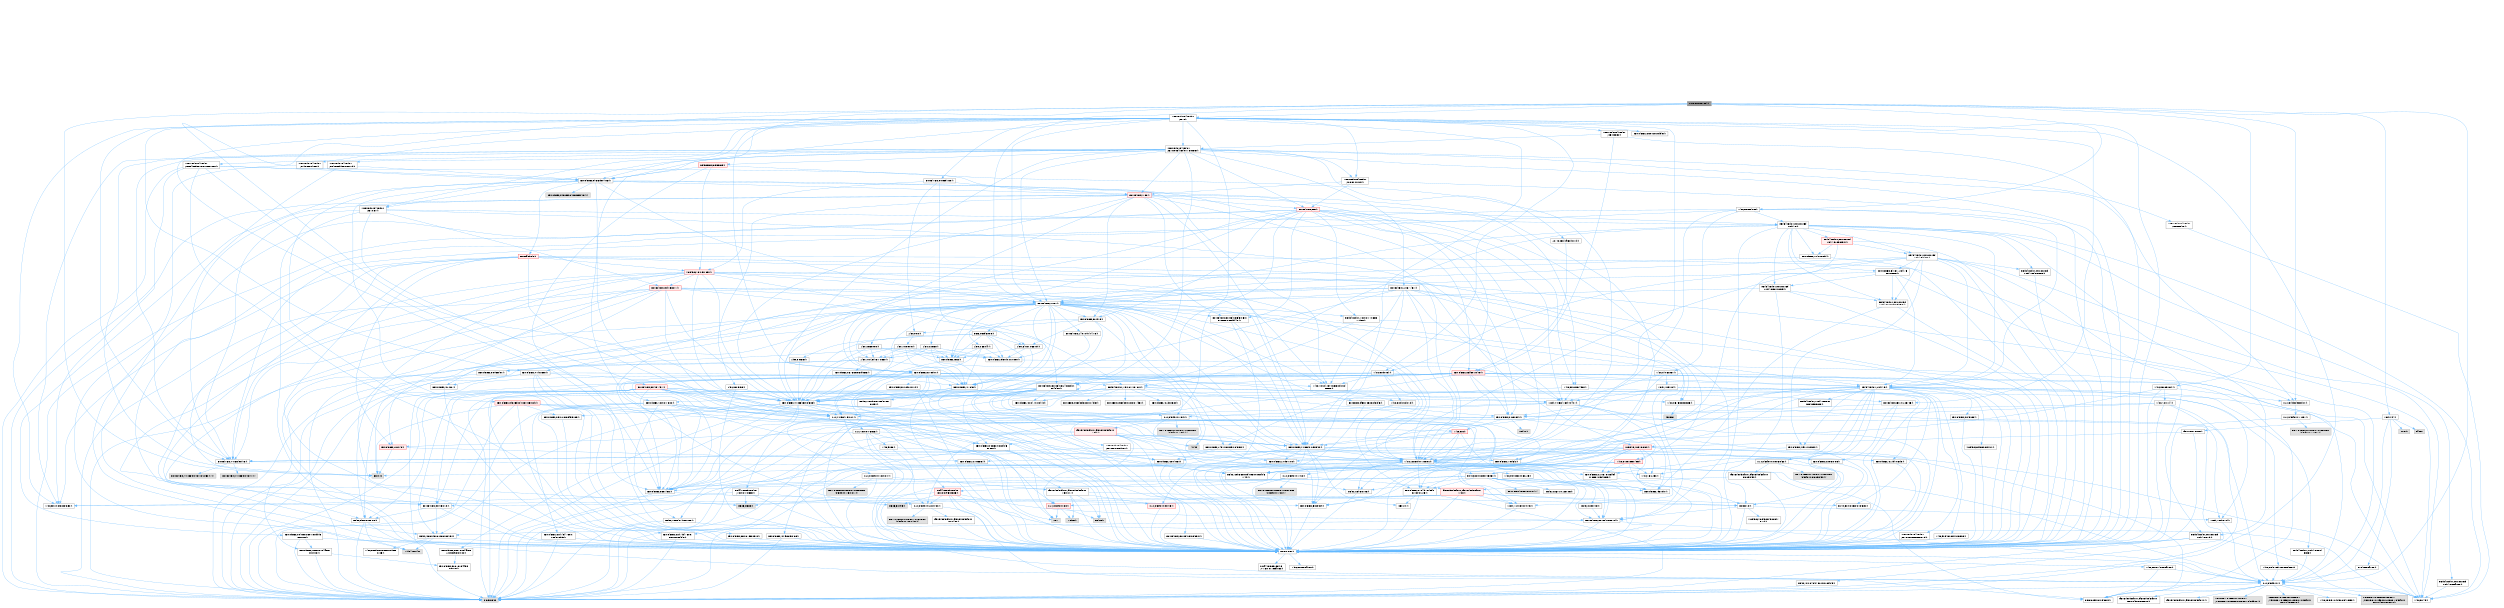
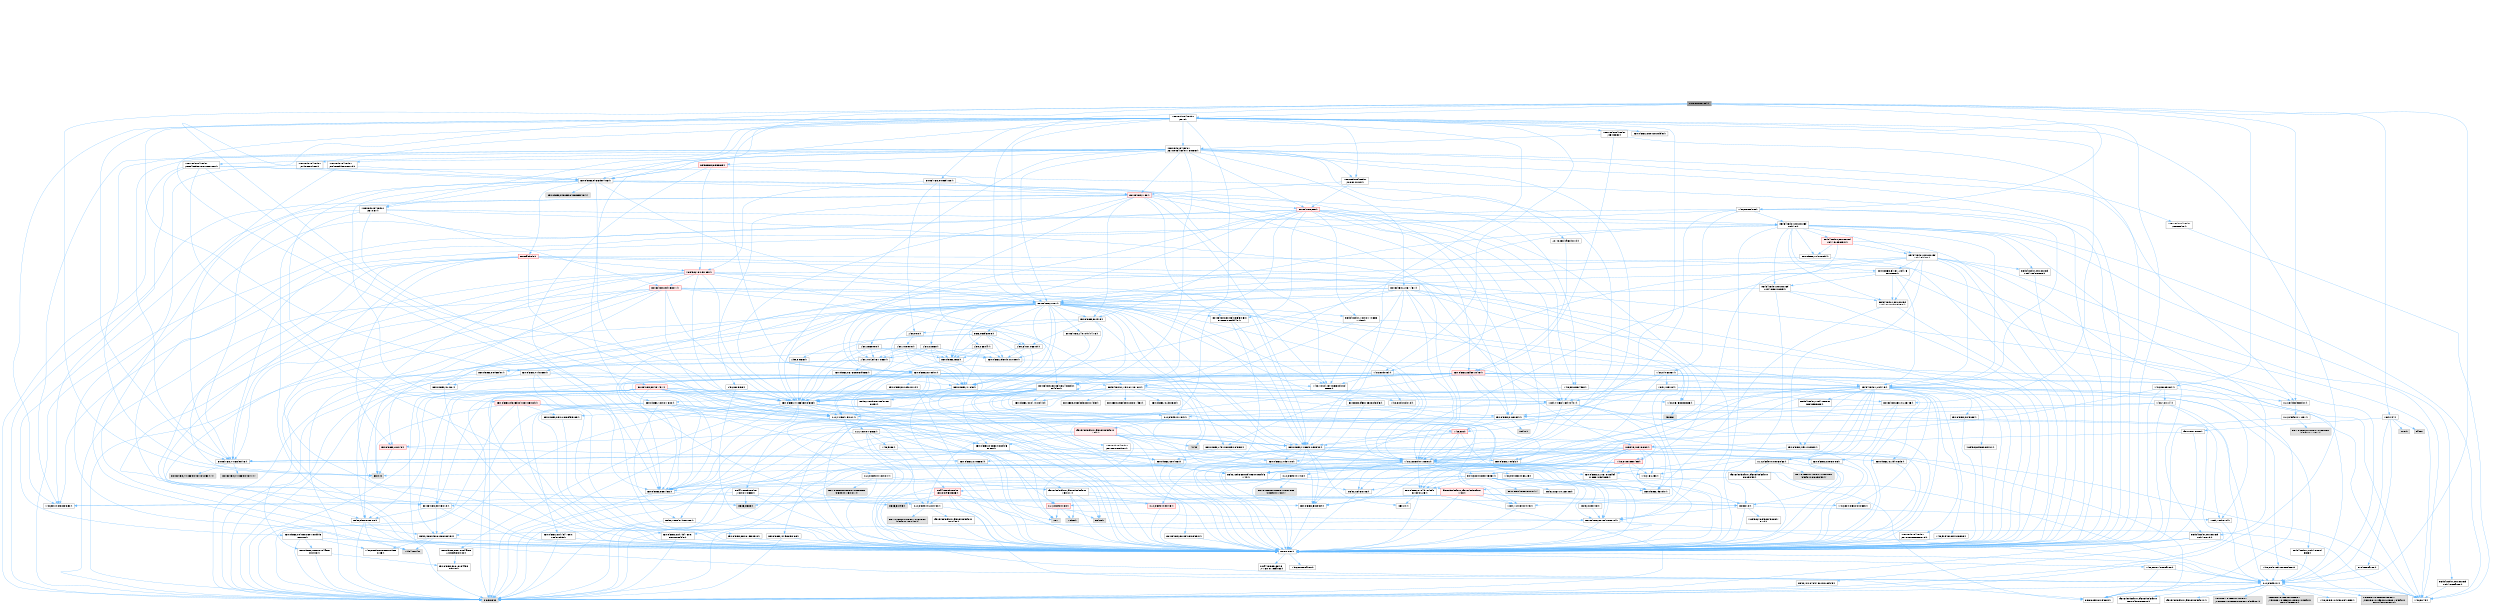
none -> (1566, 197)
(1119, 285) -> none
(1633, 306) -> none
(1178, 432) -> none
(1358, 444) -> (1525, 467)
(1853, 506) -> (1853, 506)
(774, 526) -> none
none -> (341, 544)
